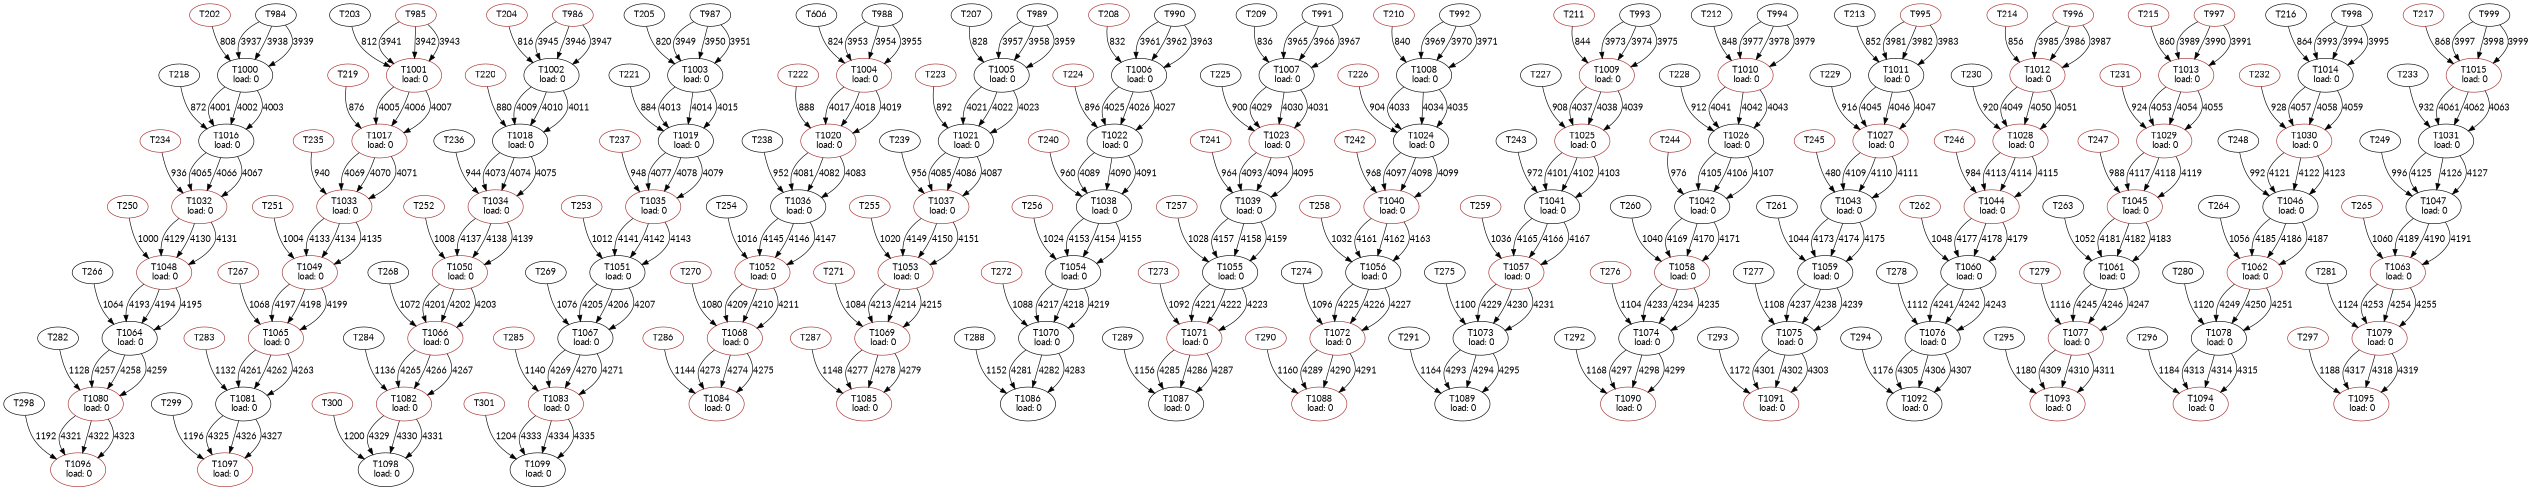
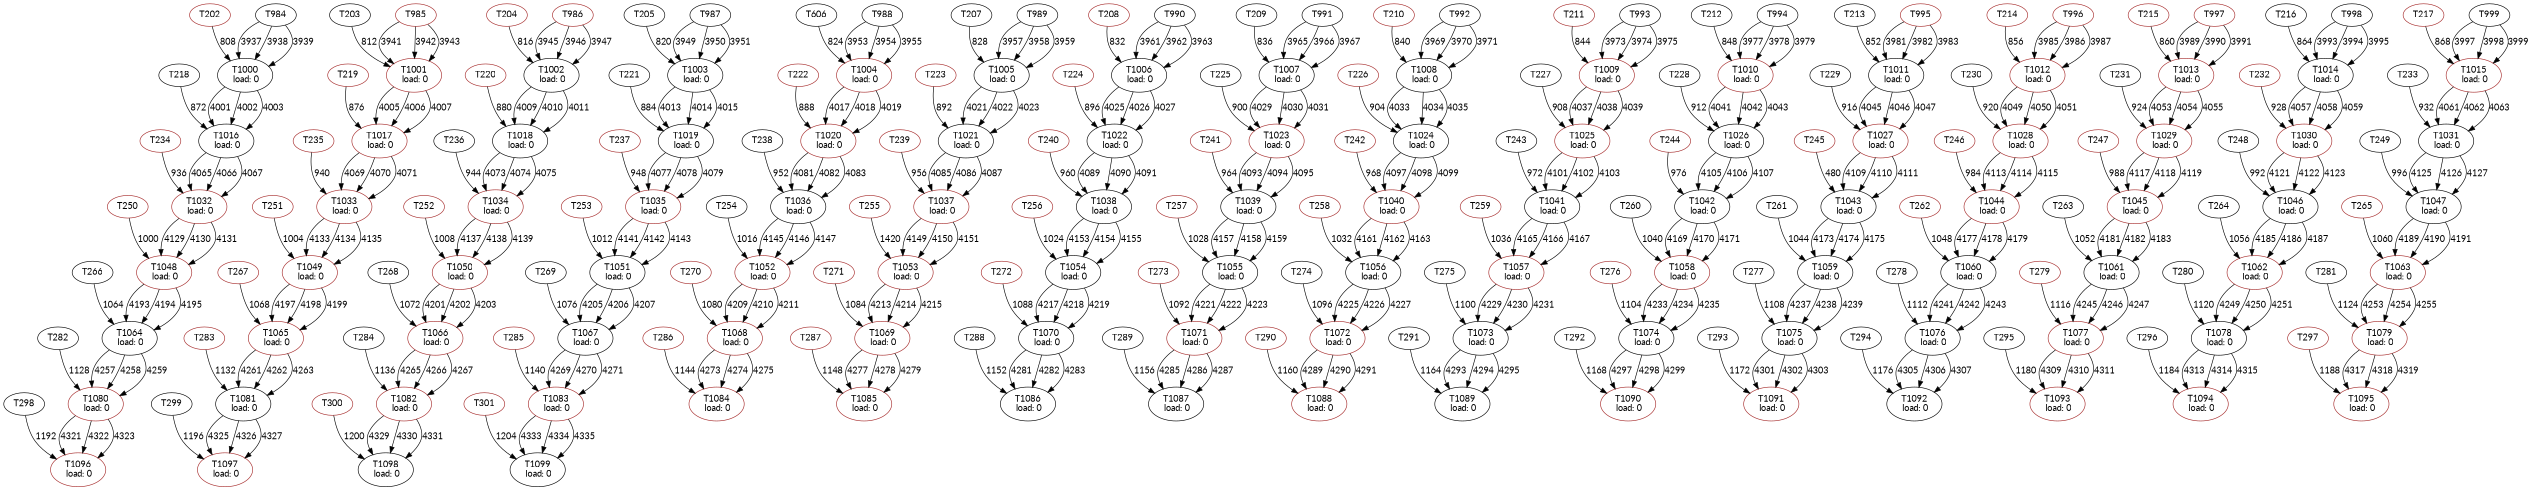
(2120, 75) -> (2120, 75)
(900, 141) -> (900, 141)
(891, 240) -> (891, 240)
